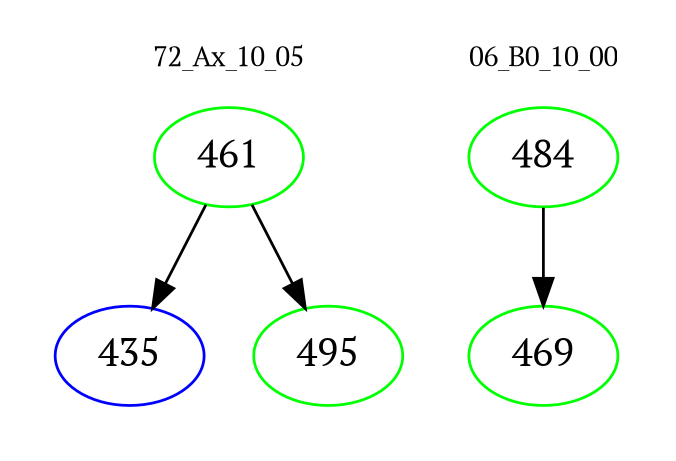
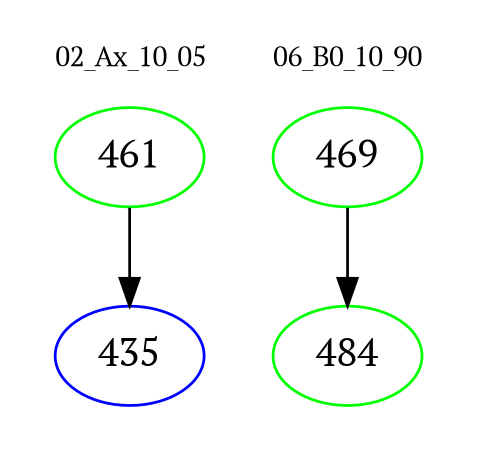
(229, 59) -> (131, 59)
(545, 59) -> (349, 59)
(543, 243) -> (348, 243)
(328, 356) -> none
